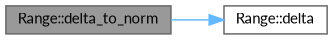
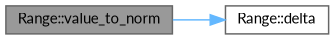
(88, 20) -> (89, 20)
